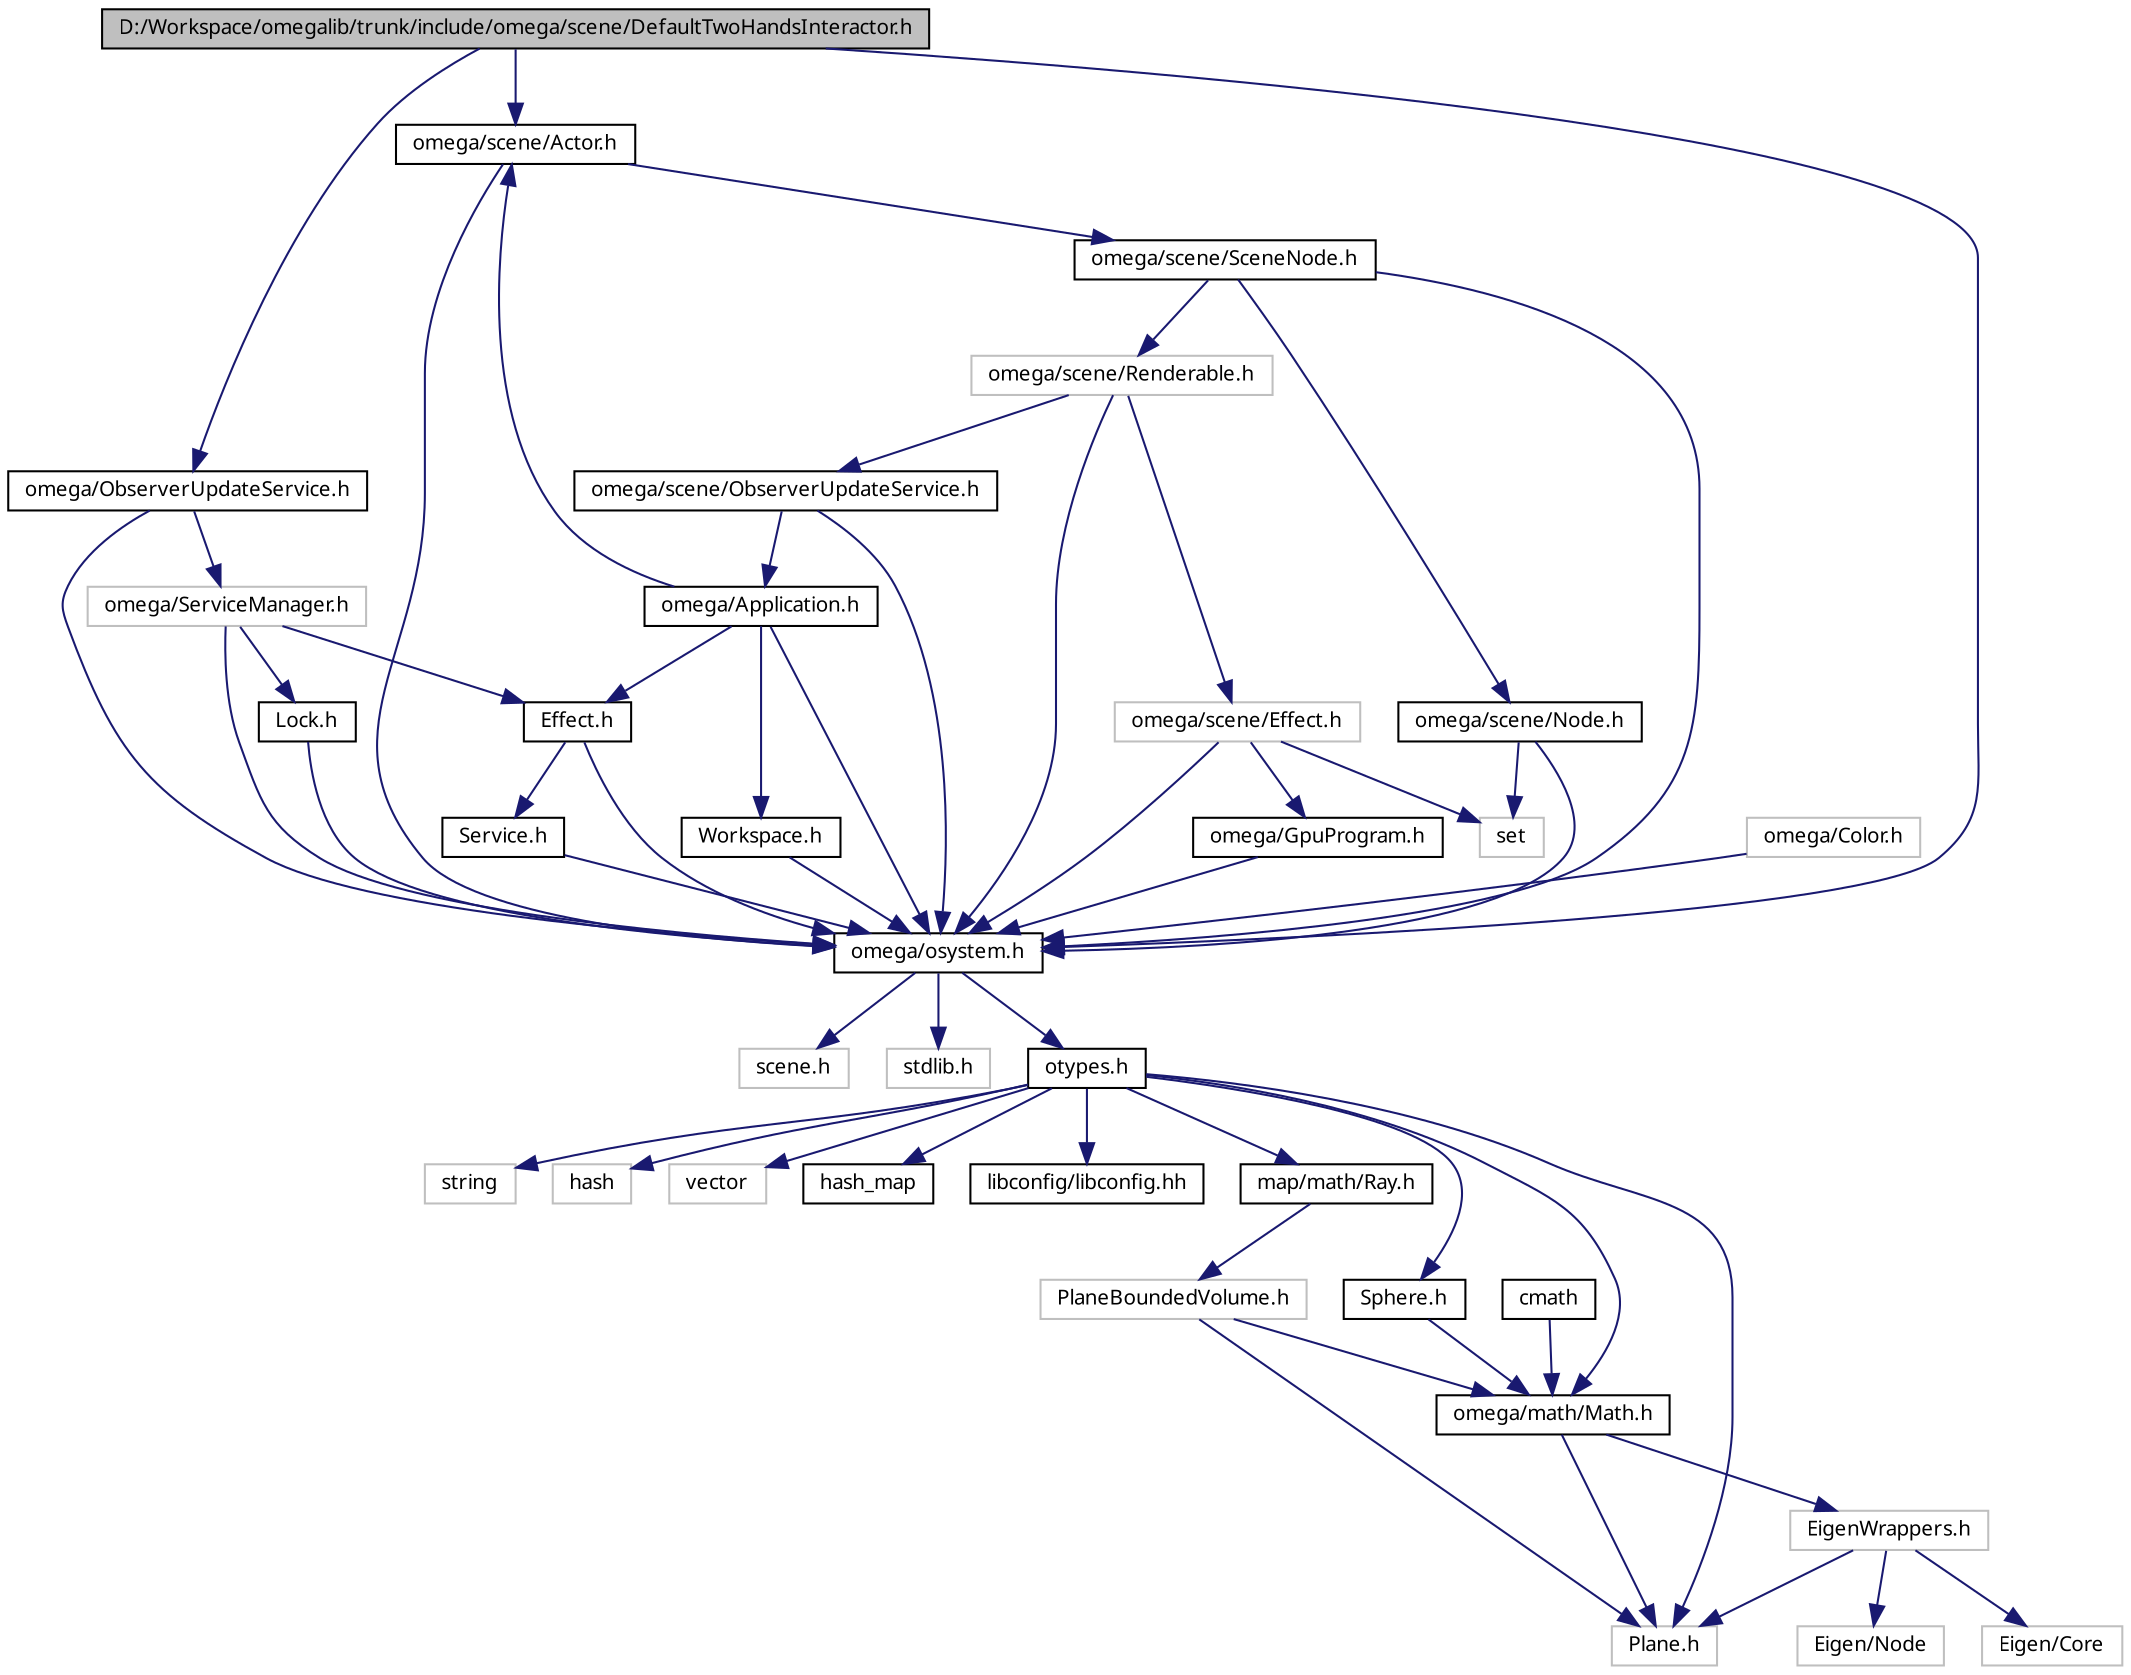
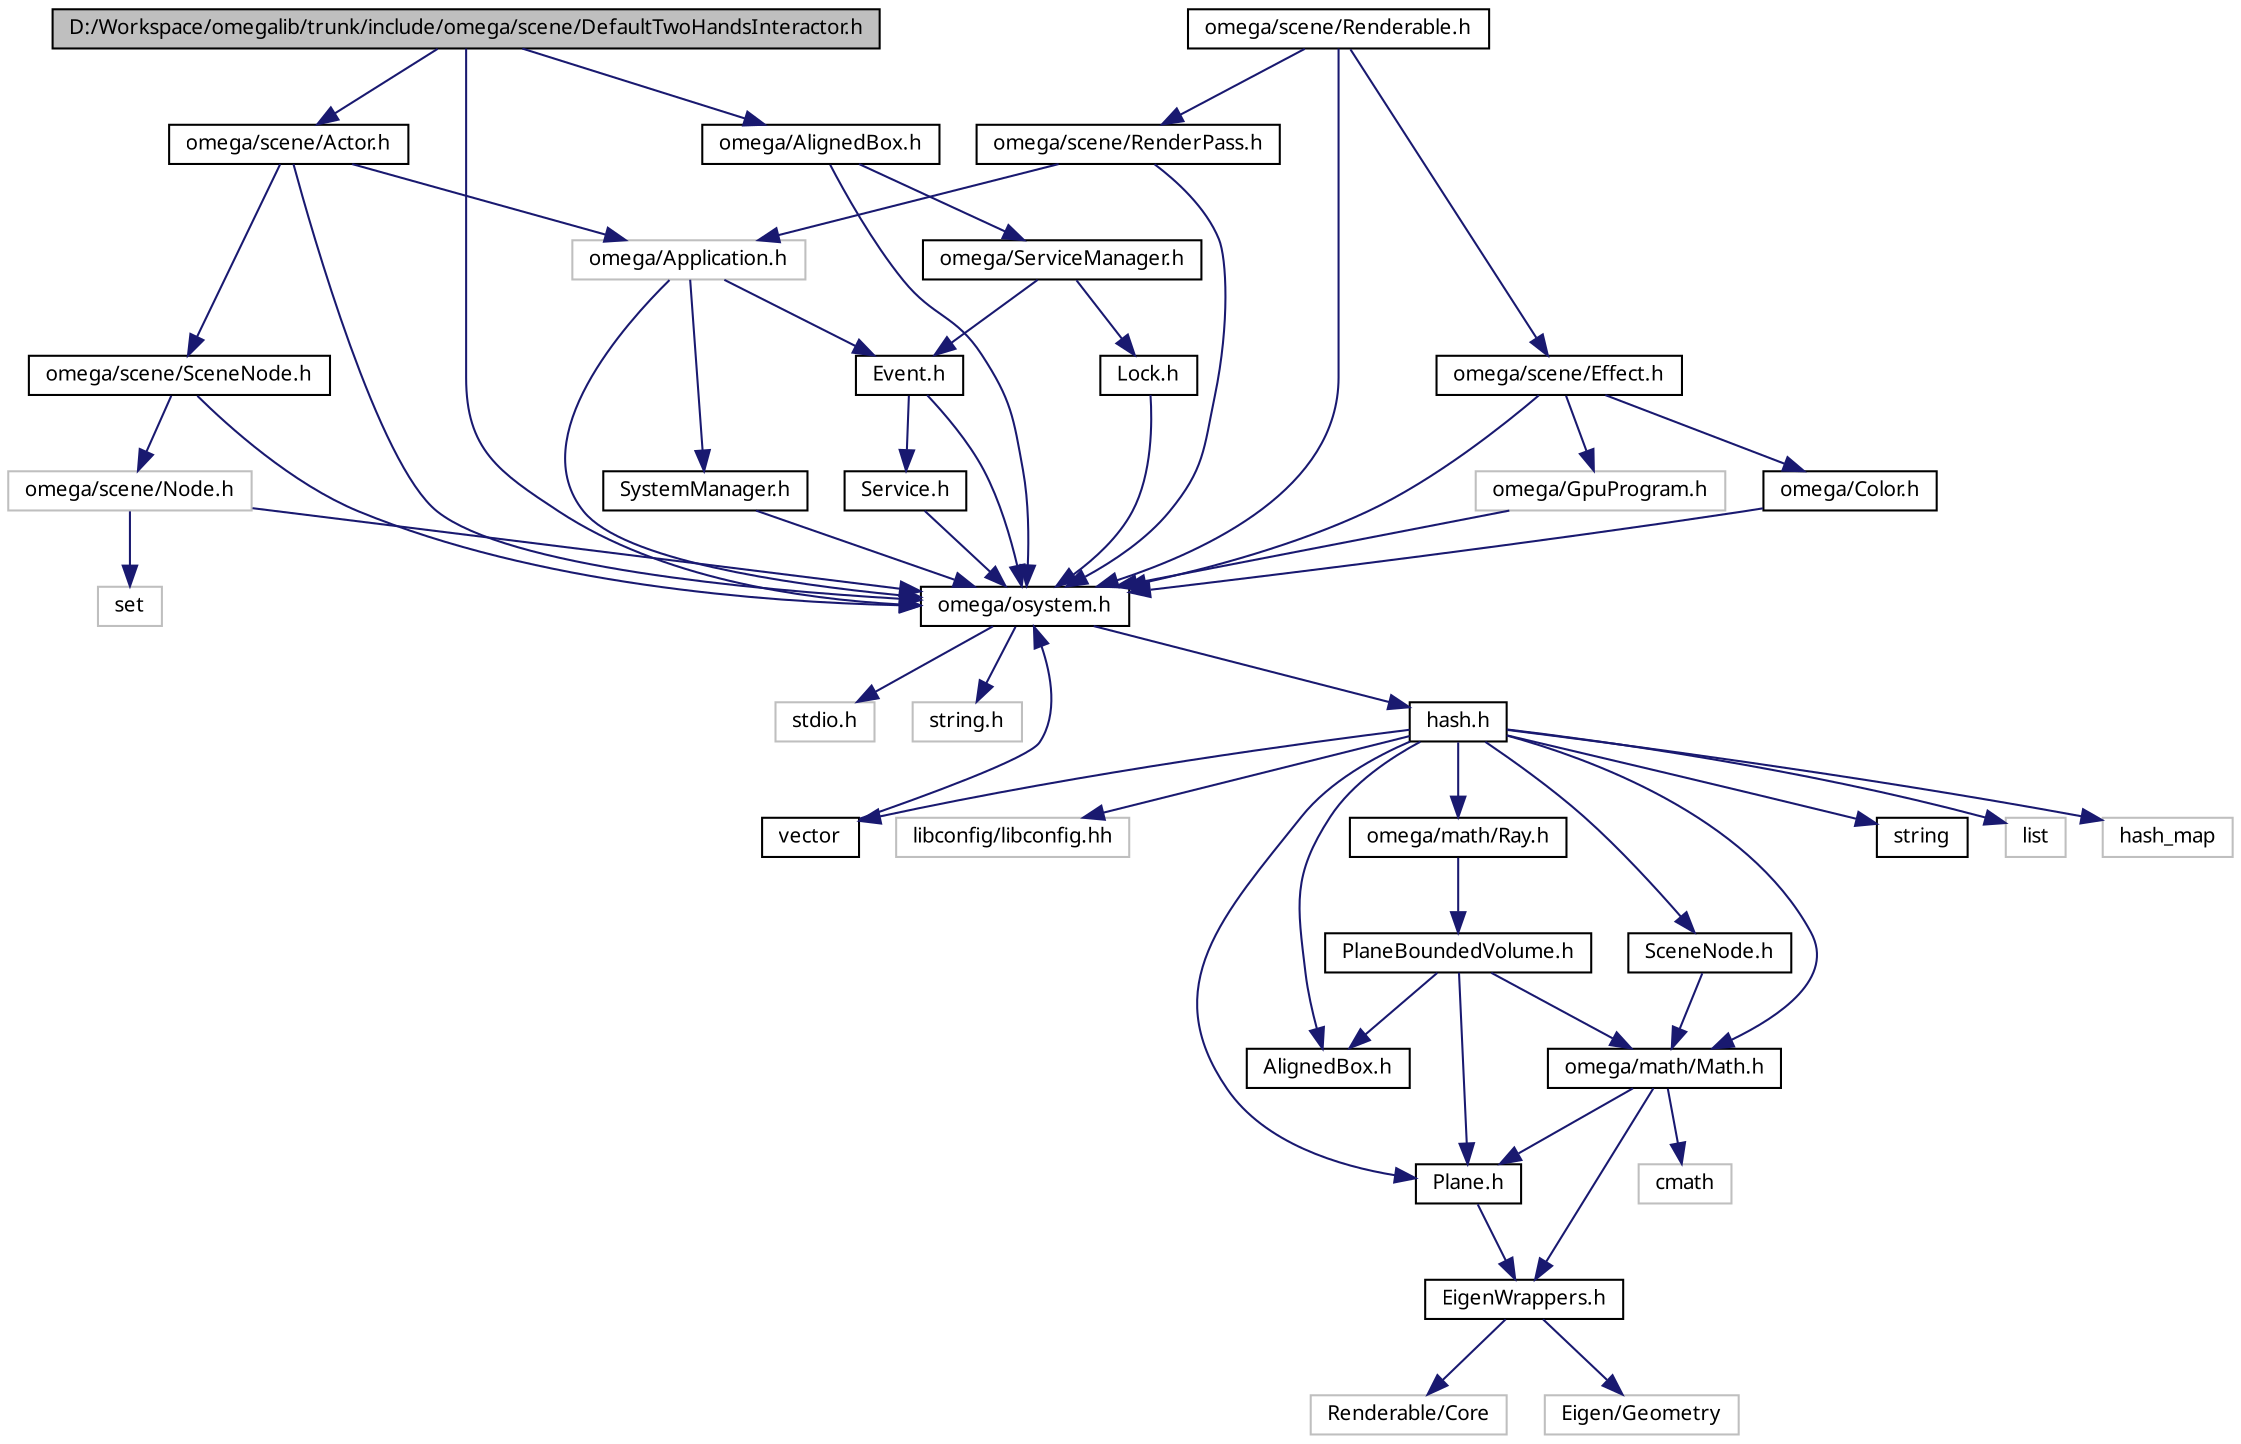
(1181, 310) -> none
(1122, 375) -> (1339, 29)
(515, 424) -> (479, 199)
(188, 491) -> (821, 144)
(786, 491) -> (1128, 144)
(227, 606) -> (1062, 260)
(761, 606) -> (689, 260)
(578, 722) -> (910, 375)
(1238, 722) -> (1559, 375)
(1520, 722) -> (130, 491)
(1370, 778) -> (1695, 429)
(761, 837) -> (705, 491)
(1318, 837) -> (1600, 491)
(1834, 837) -> (1850, 491)
(360, 876) -> (998, 766)
(794, 1068) -> (825, 722)
(938, 1068) -> (967, 722)
(1087, 1068) -> (1458, 722)
none -> (1328, 1068)
(470, 1184) -> (1922, 837)
(592, 1184) -> (2036, 837)
(718, 1184) -> (811, 837)
(868, 1184) -> (2168, 837)
(1087, 1184) -> (1013, 837)
(1336, 1184) -> (1458, 837)
(1174, 1299) -> (1458, 953)
(1405, 1299) -> (1710, 953)
(1549, 1299) -> (1685, 1184)
(1551, 1347) -> (1673, 1116)
(1889, 1530) -> (1524, 1299)
(1786, 1584) -> (1492, 1232)
(1664, 1646) -> (1468, 1184)
(1871, 1646) -> (1642, 1415)
(2052, 1646) -> (1409, 1415)
